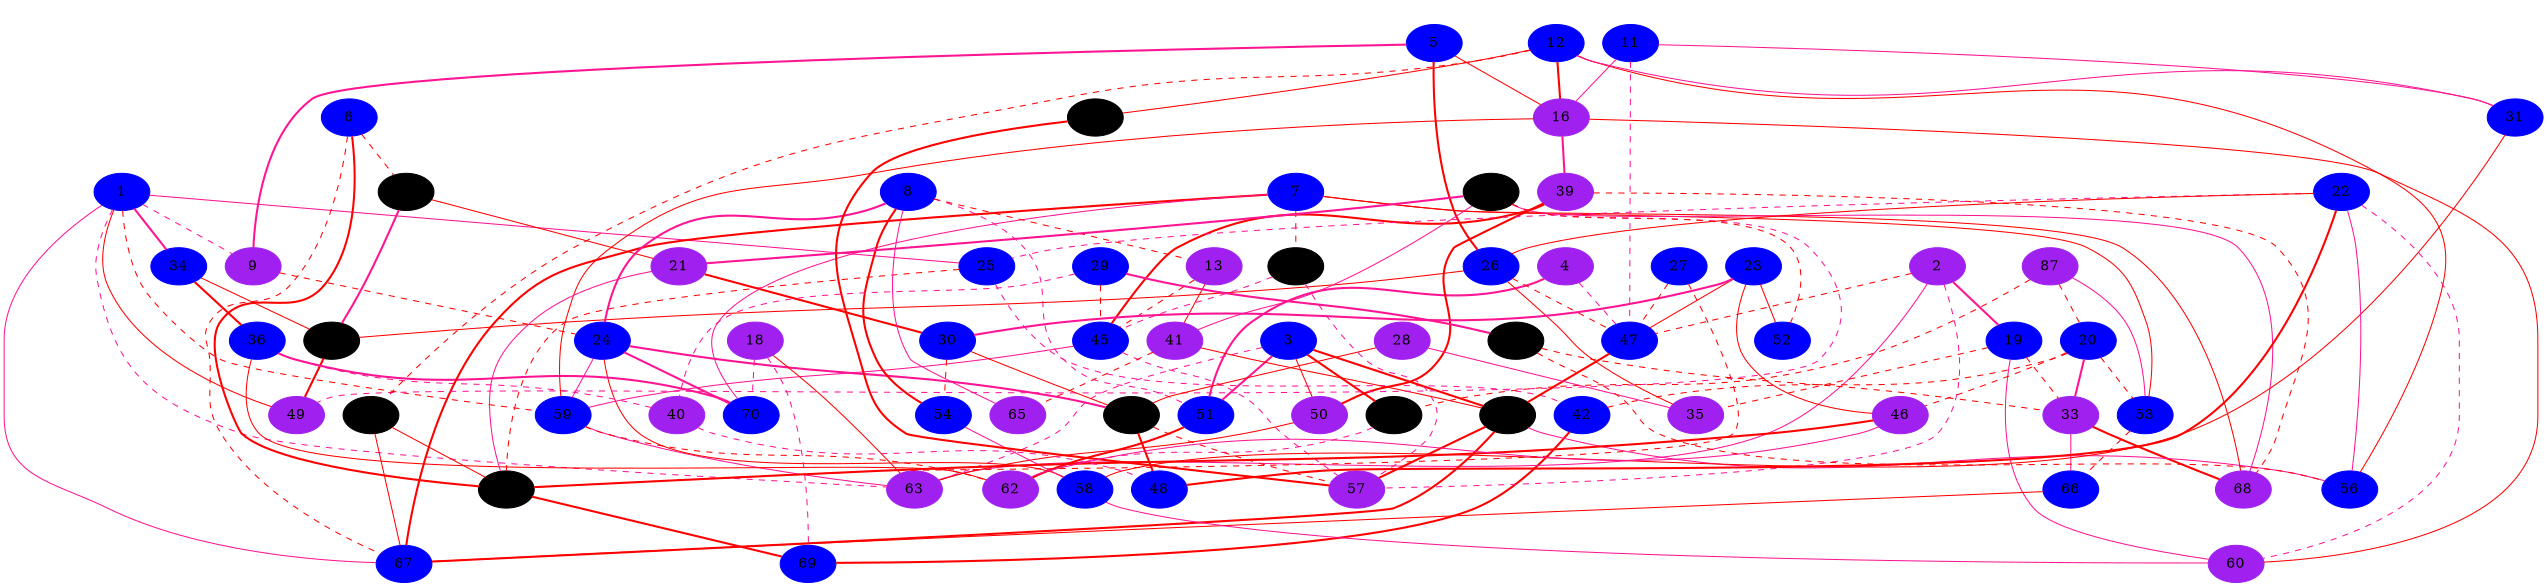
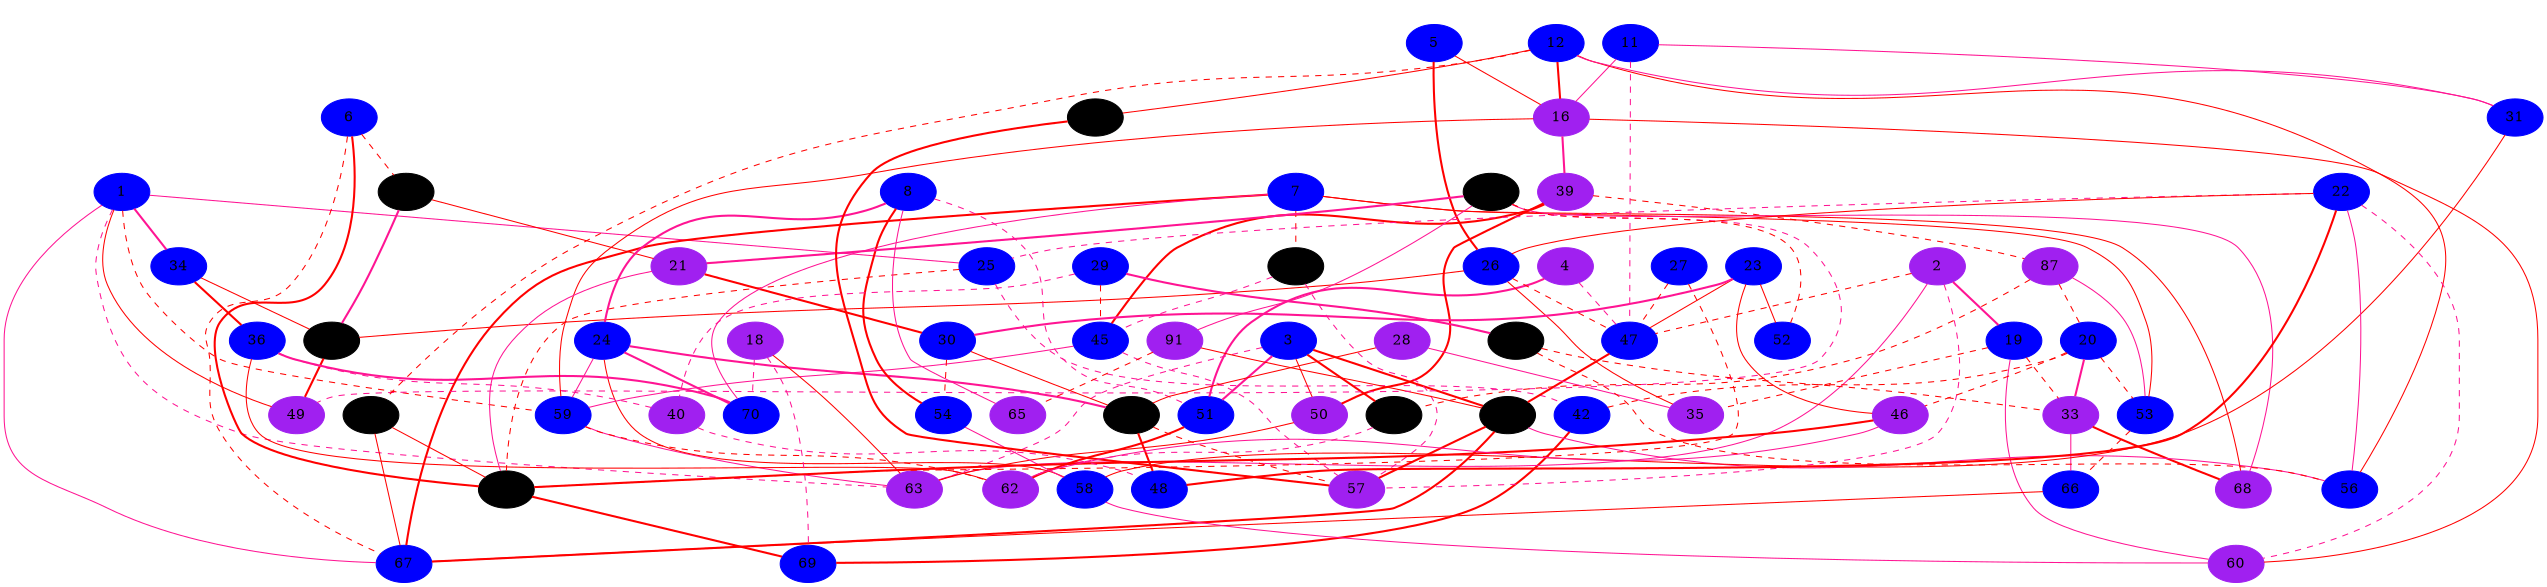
(2060, 207) -> (1864, 229)
(253, 266) -> none
(1214, 266) -> none
(1175, 341) -> (1175, 341)
